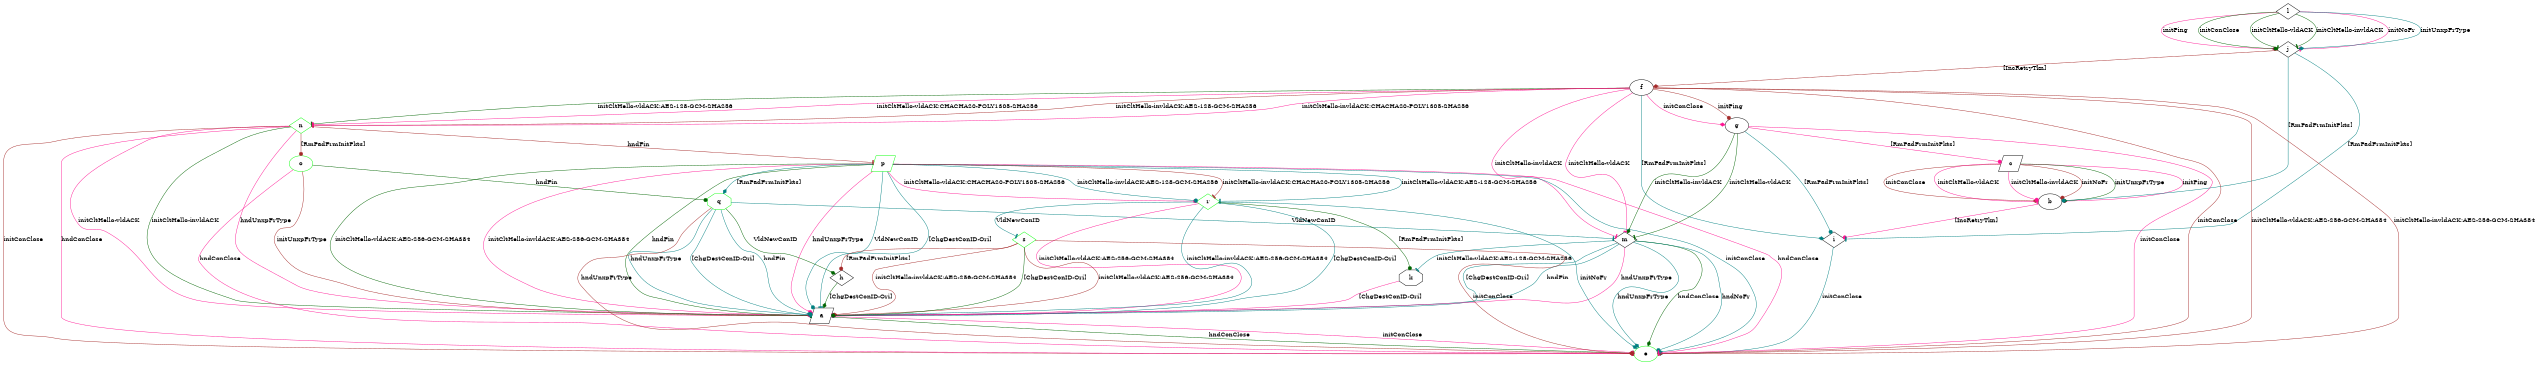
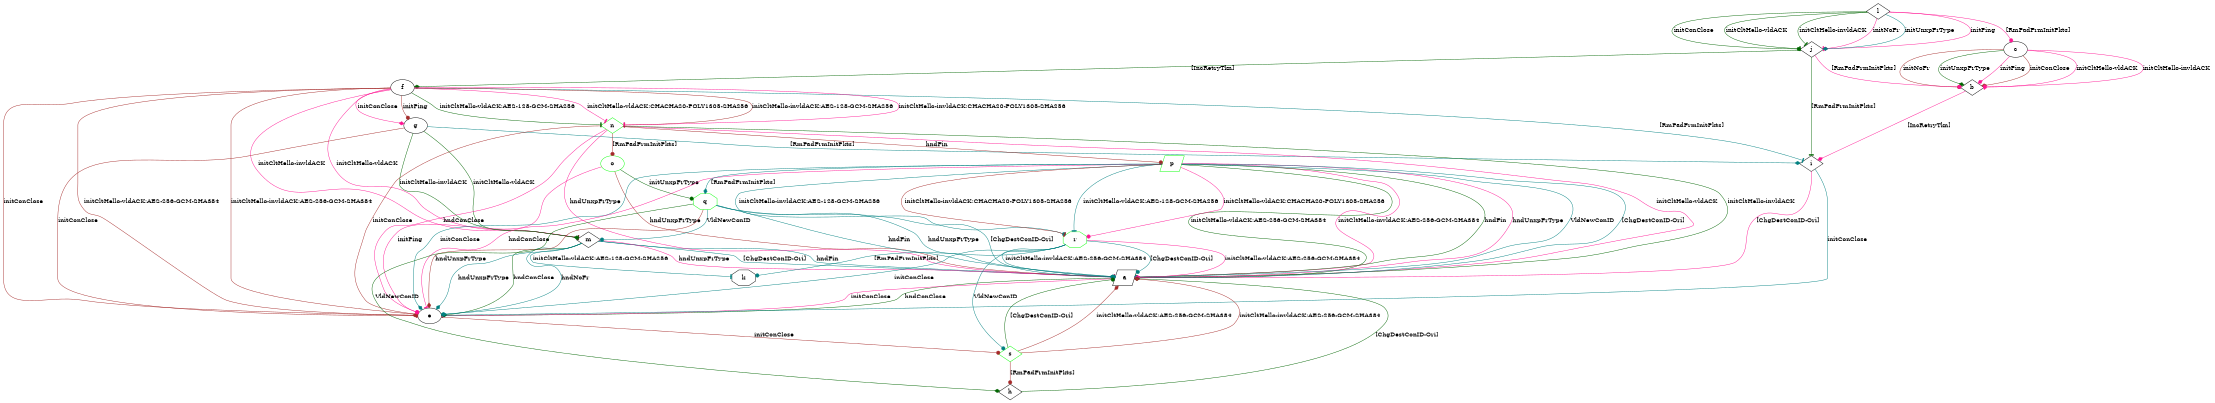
(1968, 68) -> (1110, 68)
(591, 145) -> (891, 145)
(1873, 145) -> (1956, 17)
(2011, 164) -> (2016, 49)
(1795, 175) -> (1111, 154)
(548, 183) -> (675, 183)
(2232, 185) -> (1882, 82)
(1208, 202) -> (1075, 240)
(2050, 202) -> (1972, 88)
(1081, 204) -> (986, 267)
(1324, 213) -> (889, 254)
(1681, 214) -> (1110, 102)
(1172, 219) -> (663, 237)
(1943, 221) -> (1894, 124)
(2172, 229) -> (1811, 105)
(2139, 233) -> (58, 239)
(303, 240) -> (676, 221)
(1437, 250) -> (719, 335)
(221, 259) -> (411, 240)
(1595, 278) -> (915, 278)
(1118, 312) -> (1506, 275)
(1646, 354) -> (430, 316)
